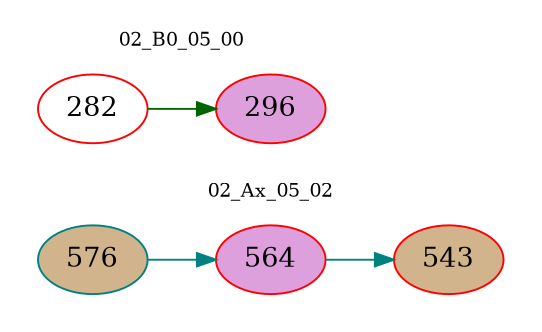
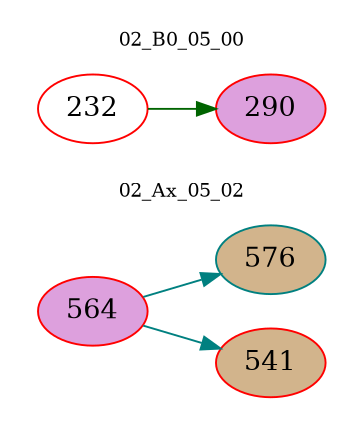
(93, 109) -> (93, 109)
(271, 109) -> (271, 109)
(172, 260) -> (172, 288)
(449, 260) -> (271, 363)
